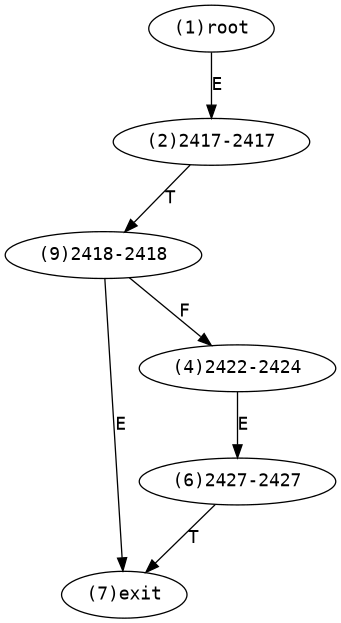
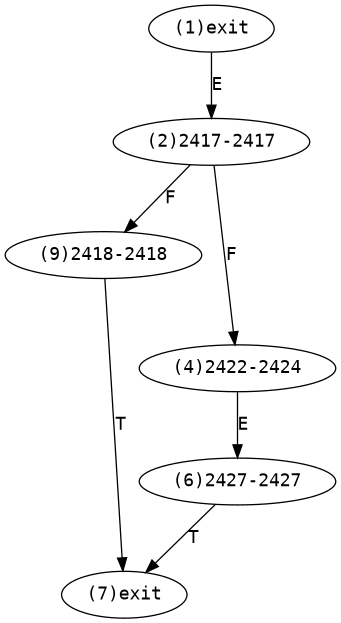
(211, 29) -> (211, 29)
(170, 198) -> (170, 198)
(165, 307) -> (224, 248)
(121, 425) -> (121, 425)
